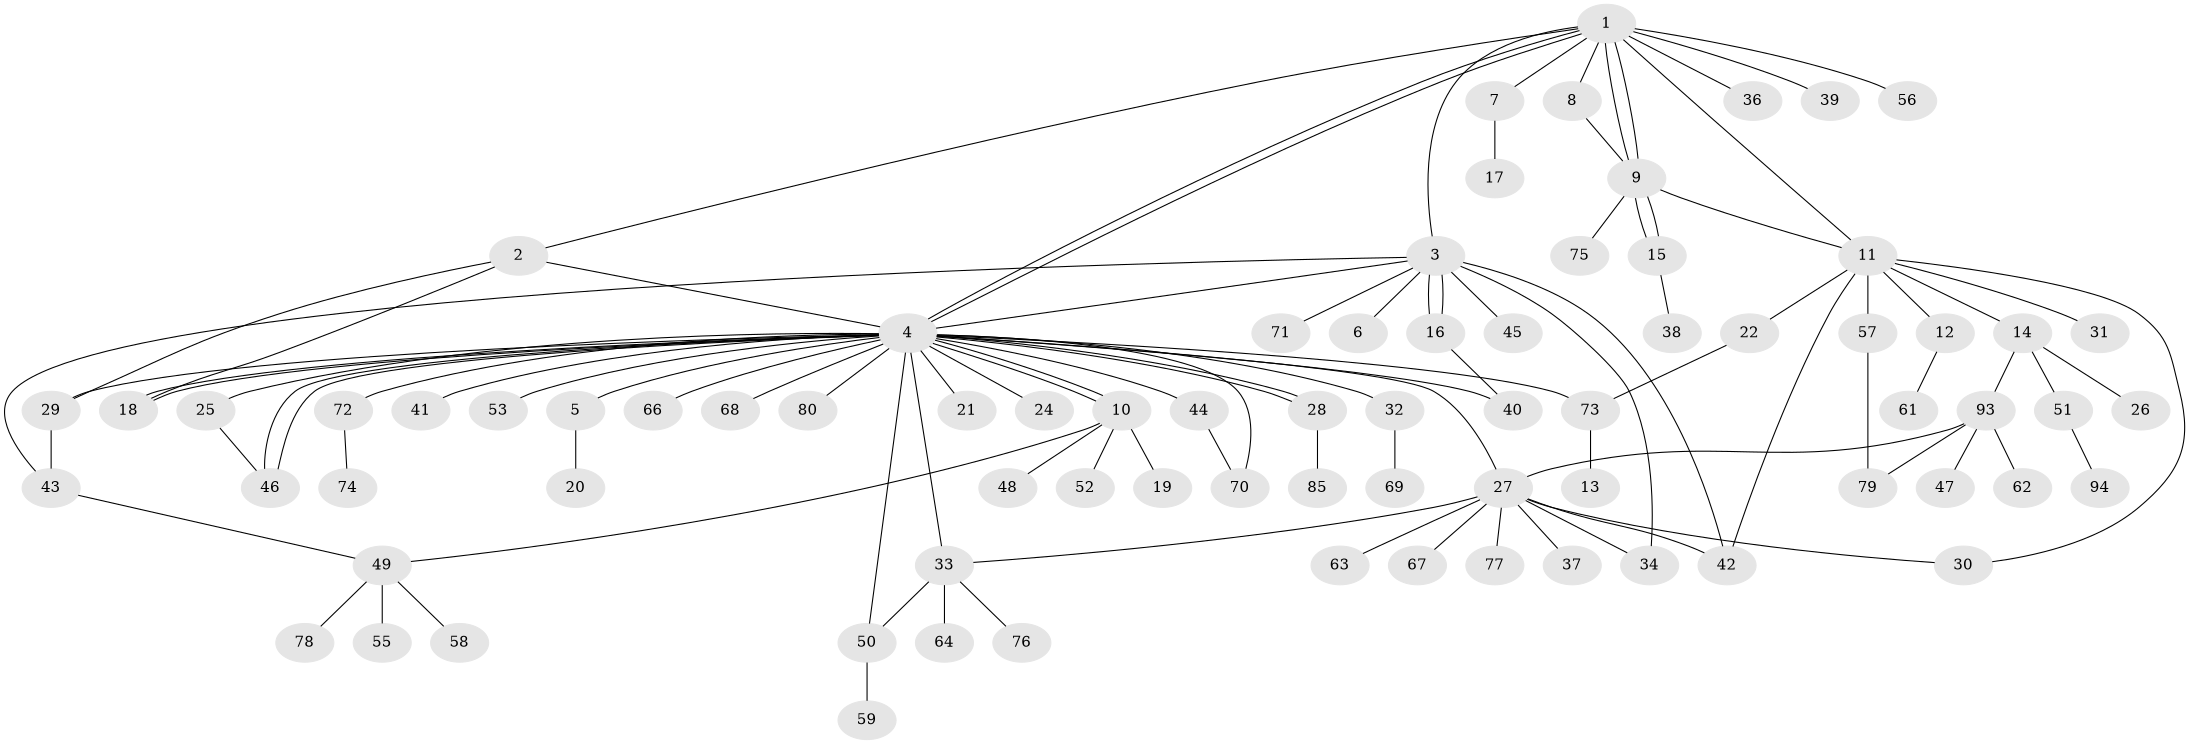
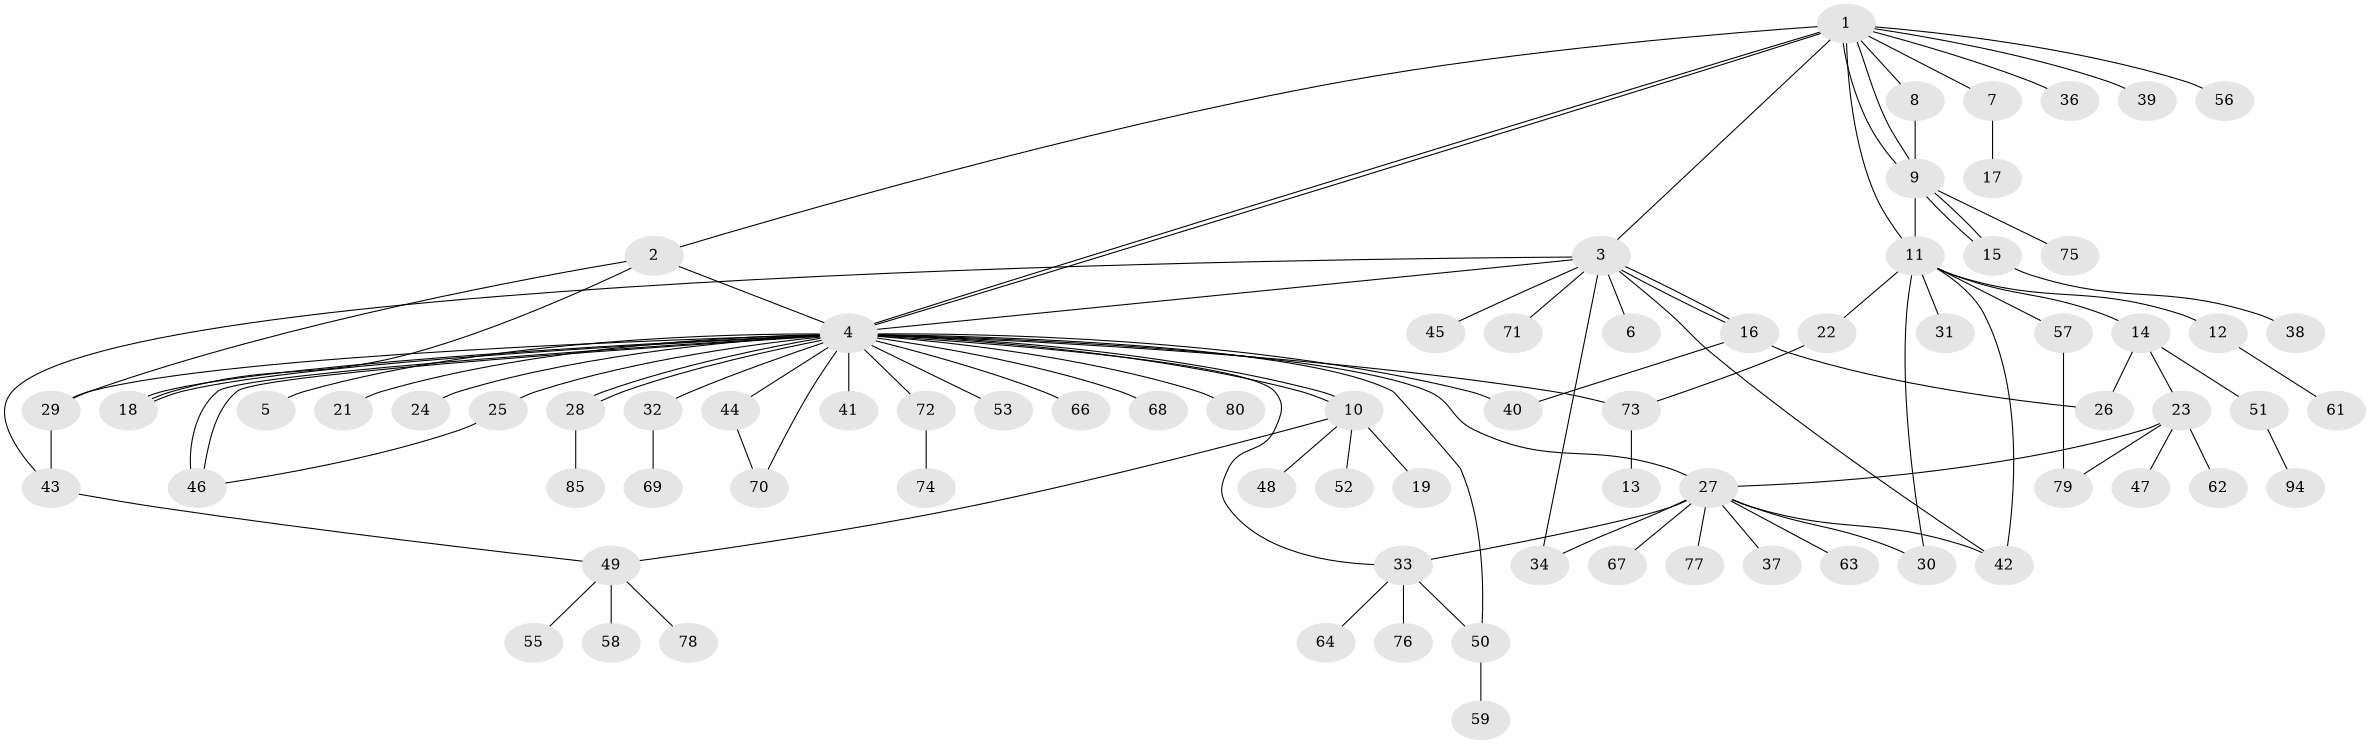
none -> (1922, 385)
(1986, 411) -> (2182, 411)
(576, 488) -> none
